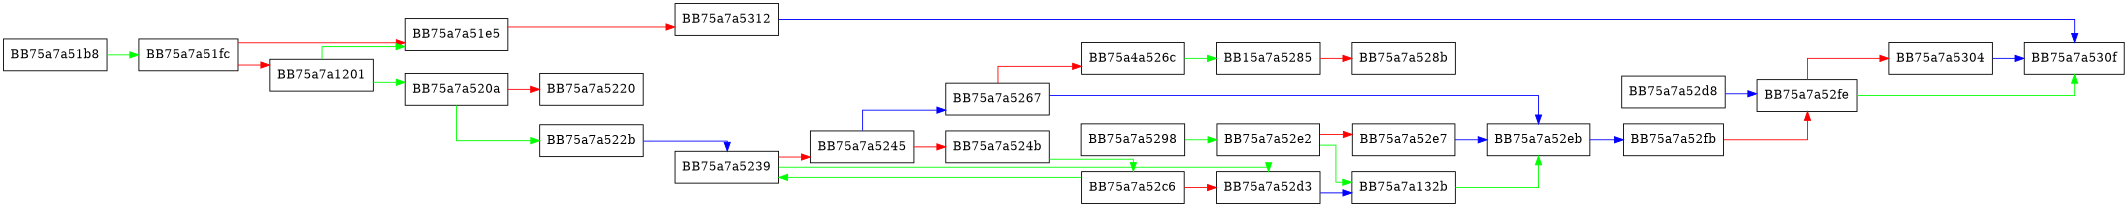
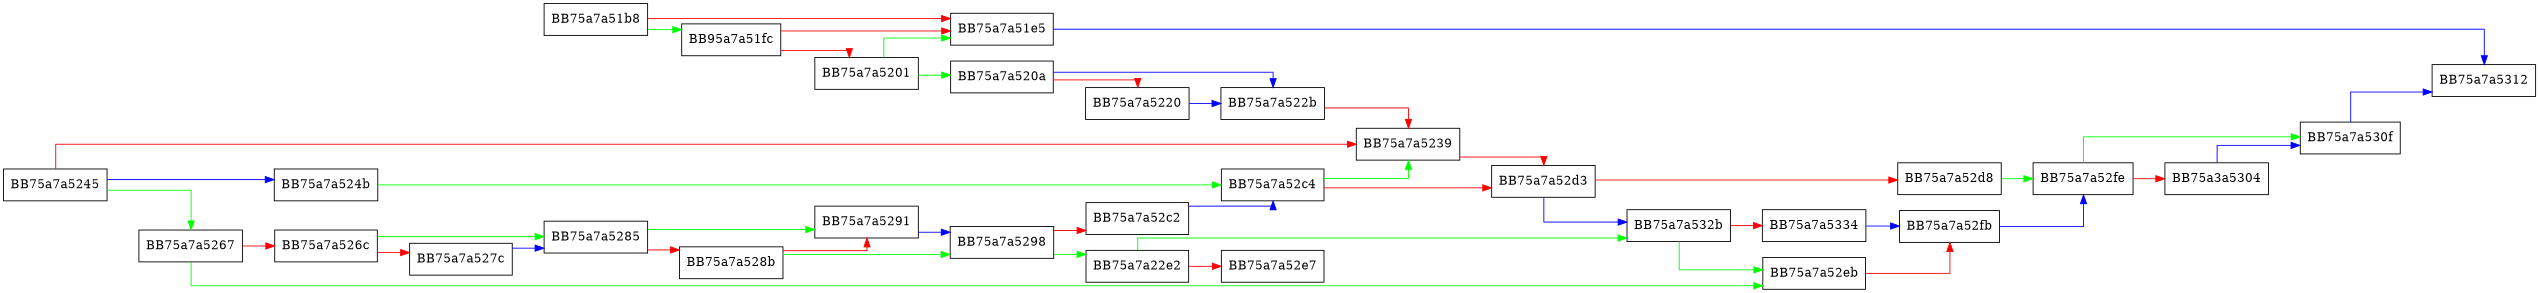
none -> (795, 19)
(1434, 19) -> (2372, 92)
(587, 27) -> (1782, 29)
(188, 55) -> (731, 40)
(1133, 58) -> (326, 246)
(1268, 58) -> (596, 237)
(1941, 58) -> (2217, 179)
(322, 75) -> (867, 73)
(1737, 94) -> (2013, 179)
(1304, 96) -> (961, 286)
none -> (1201, 104)
(890, 110) -> (165, 190)
(1268, 140) -> (1137, 266)
(1467, 140) -> none
(1602, 140) -> (1919, 273)
(1775, 140) -> (2053, 226)
(476, 141) -> (1166, 72)
(686, 141) -> (1372, 108)
(925, 147) -> (186, 180)
(790, 157) -> (689, 144)
(1024, 167) -> (1502, 157)
none -> (1742, 180)
(1133, 188) -> (1273, 185)
(1404, 188) -> (1679, 226)
none -> (1137, 219)
none -> (867, 222)
none -> (1814, 226)
none -> (874, 255)
none -> (461, 259)
